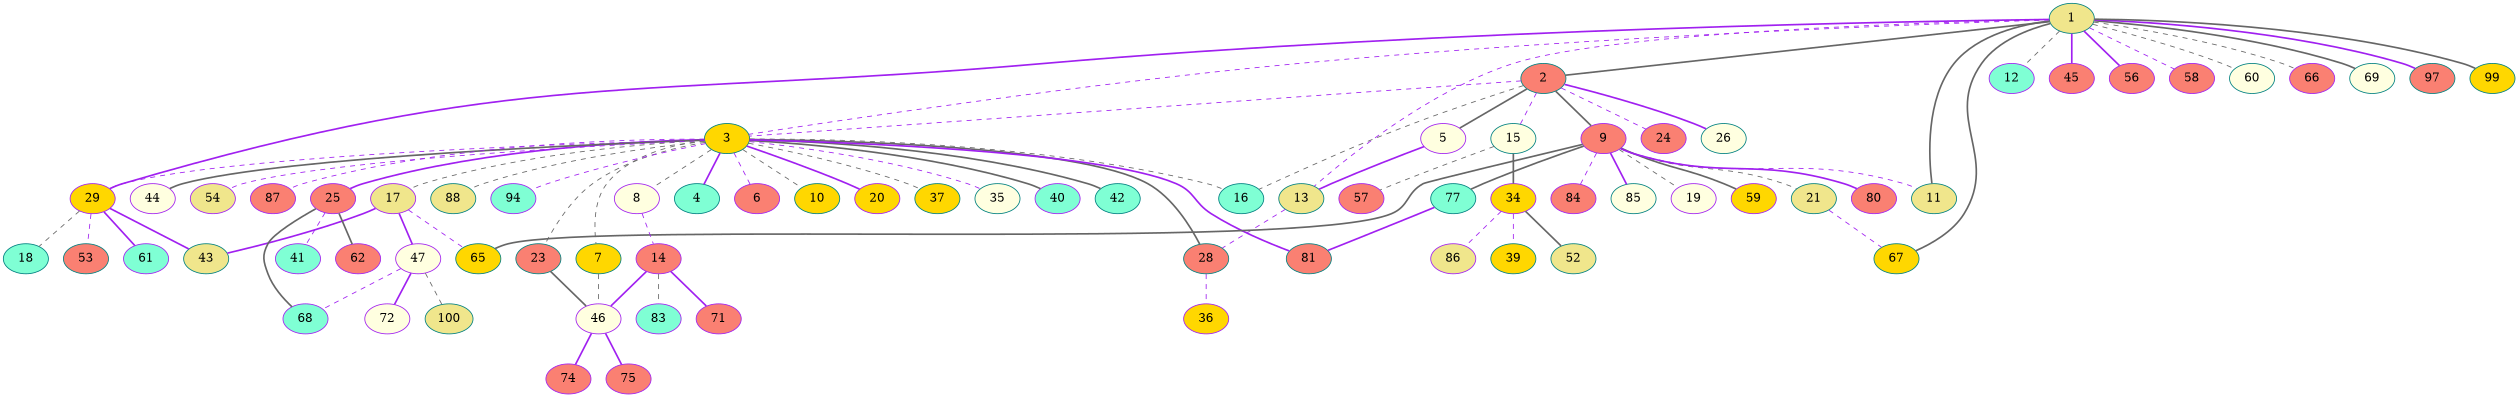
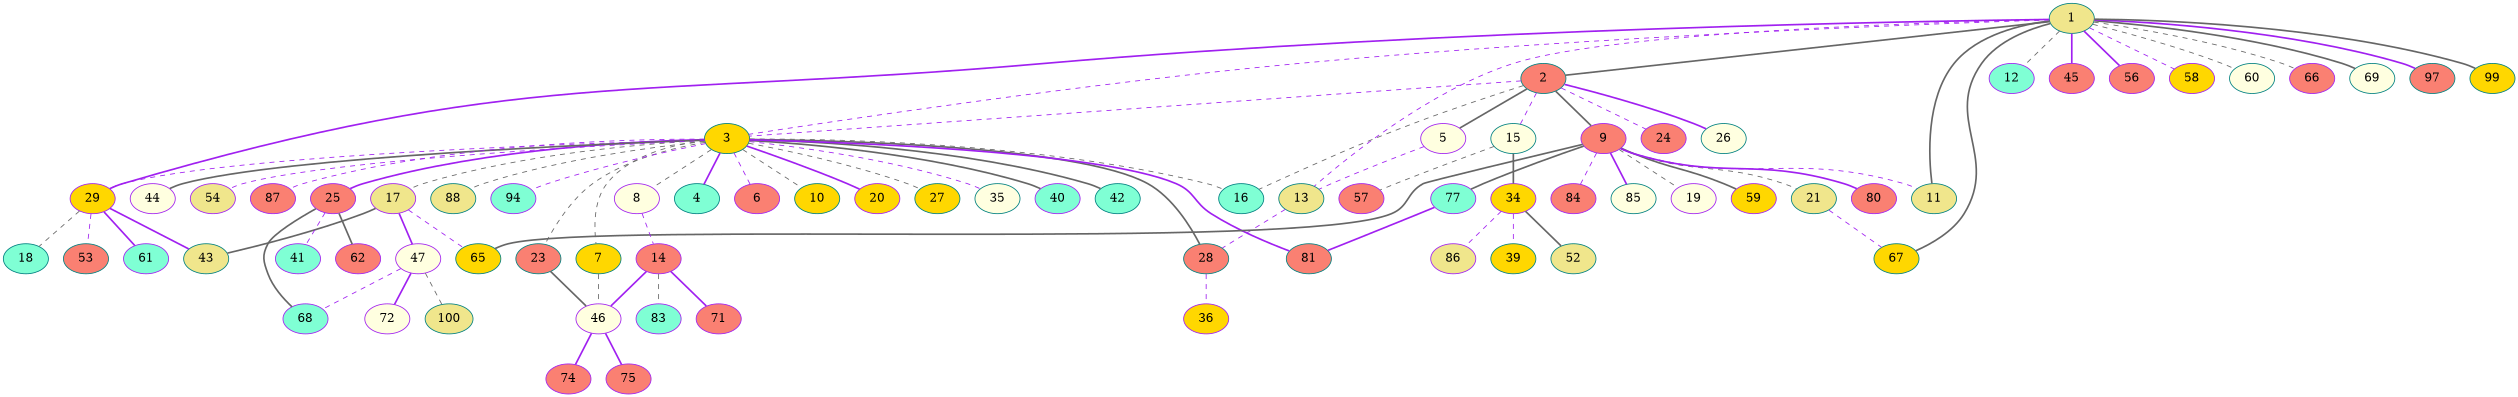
(2192, 78) -> (2192, 78)
(1371, 167) -> (1371, 167)
(937, 199) -> (937, 199)
(1453, 199) -> (1453, 199)
(302, 234) -> (302, 234)
